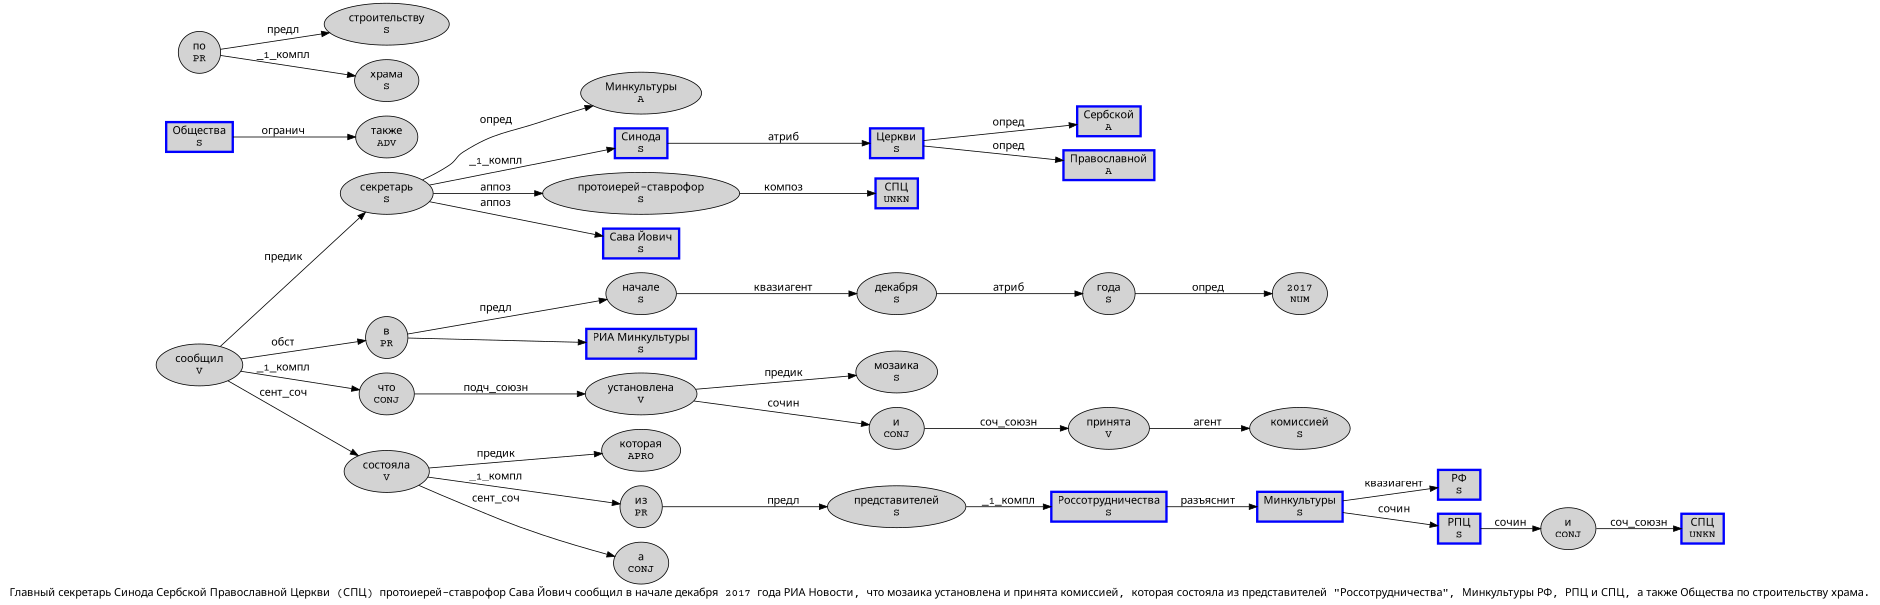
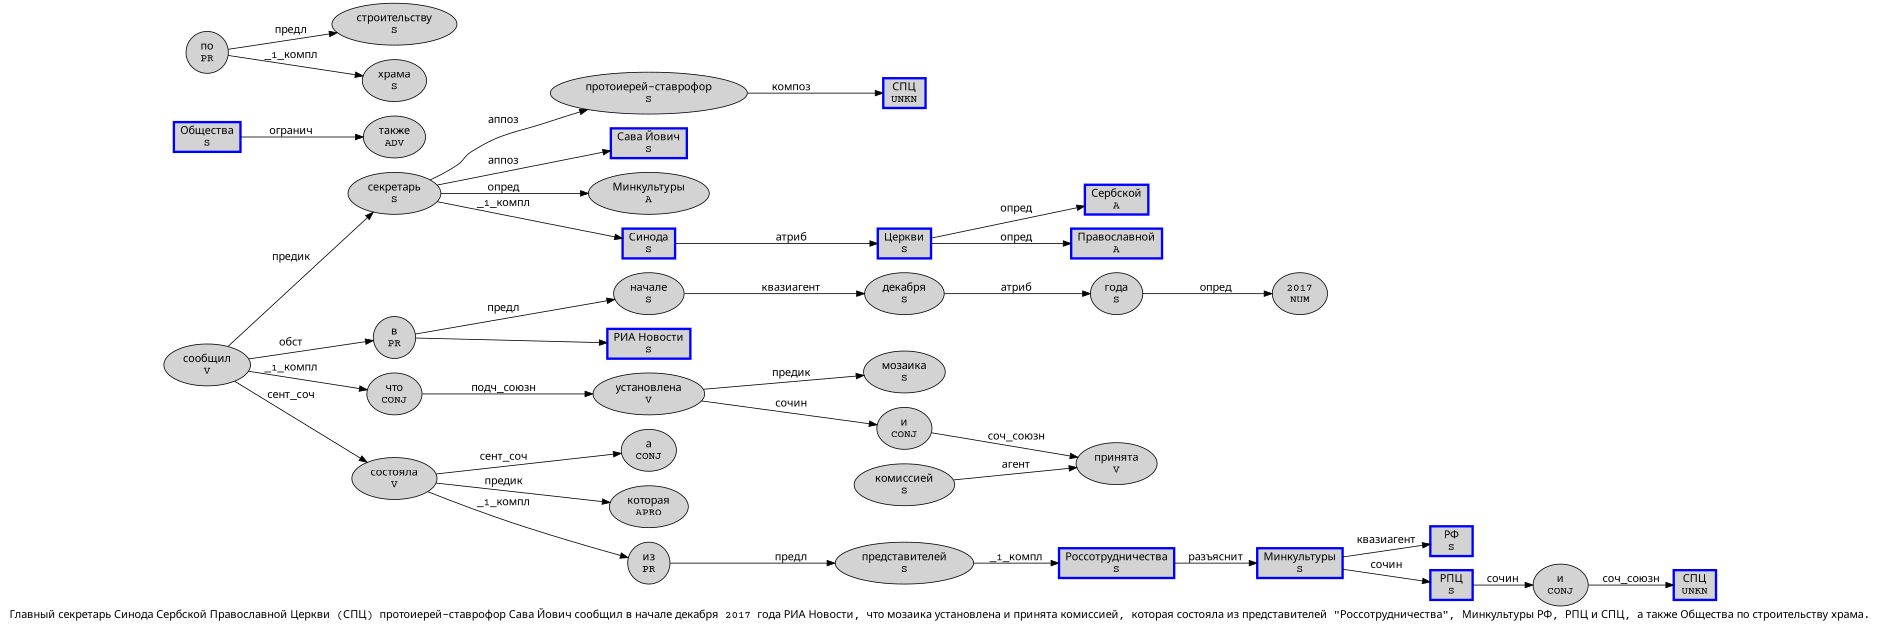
(641, 344) -> (649, 344)
(1195, 428) -> (1011, 474)
